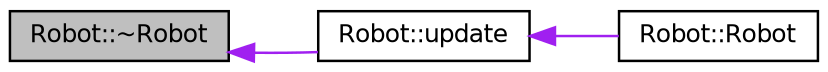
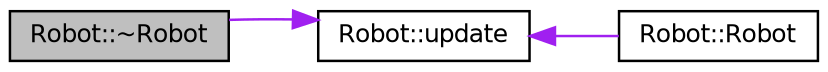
(286, 53) -> (261, 19)
